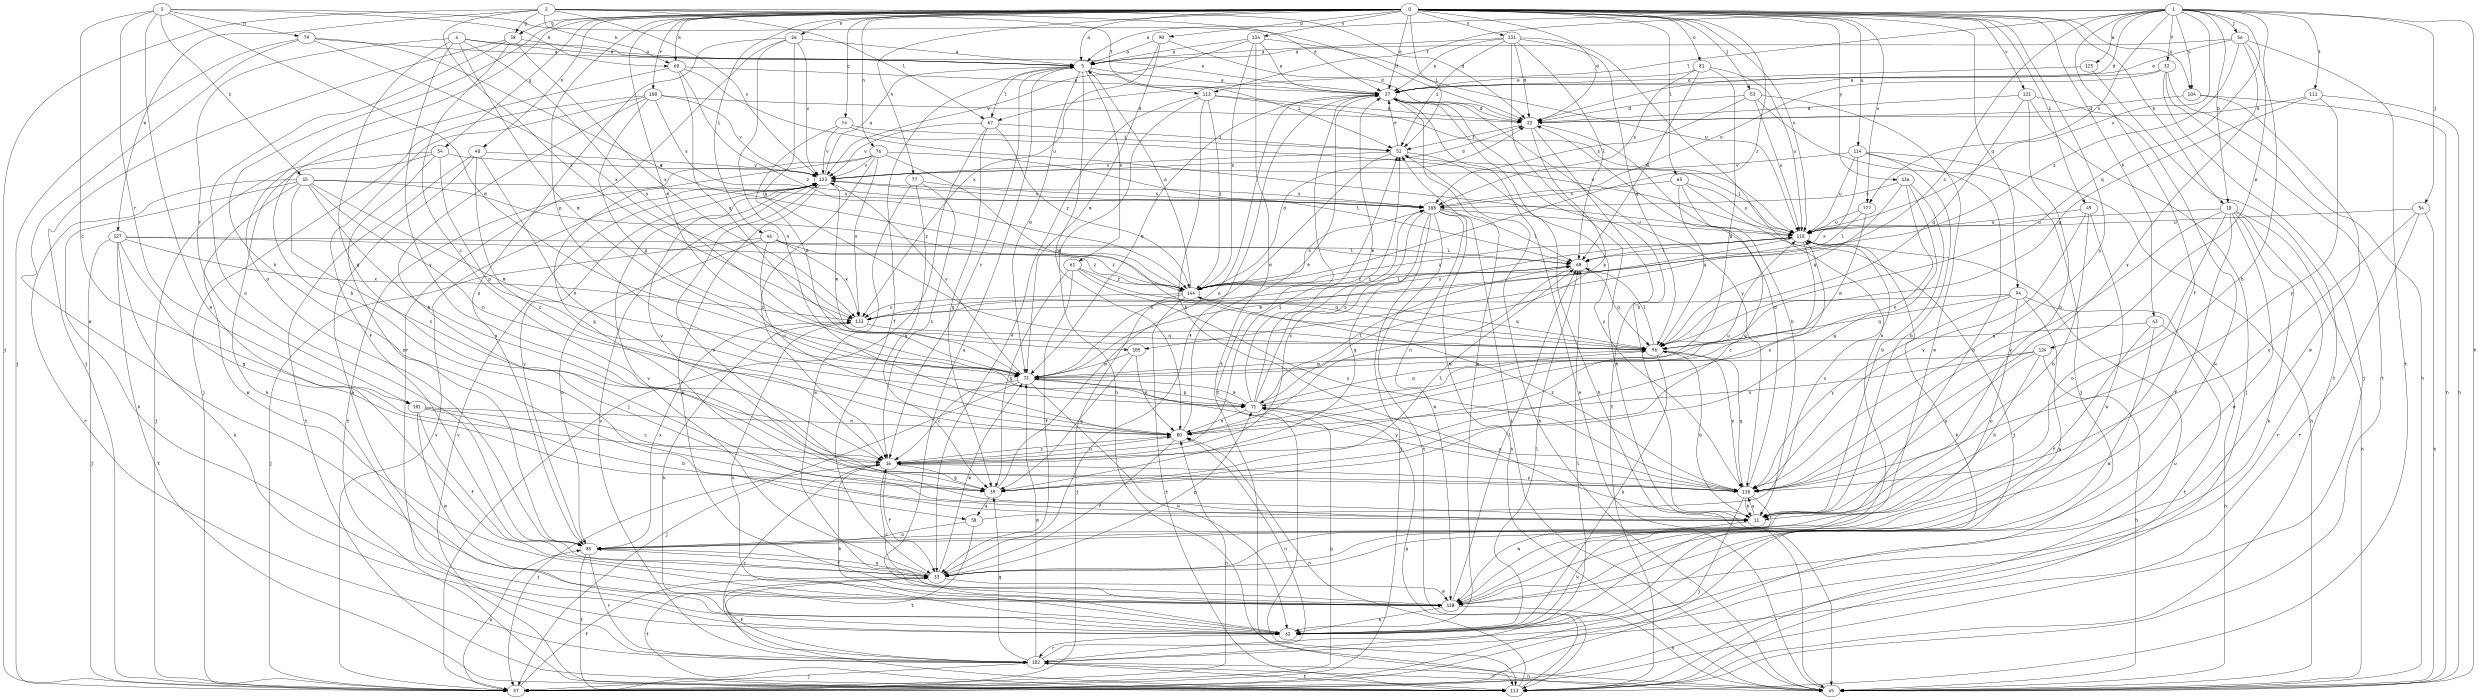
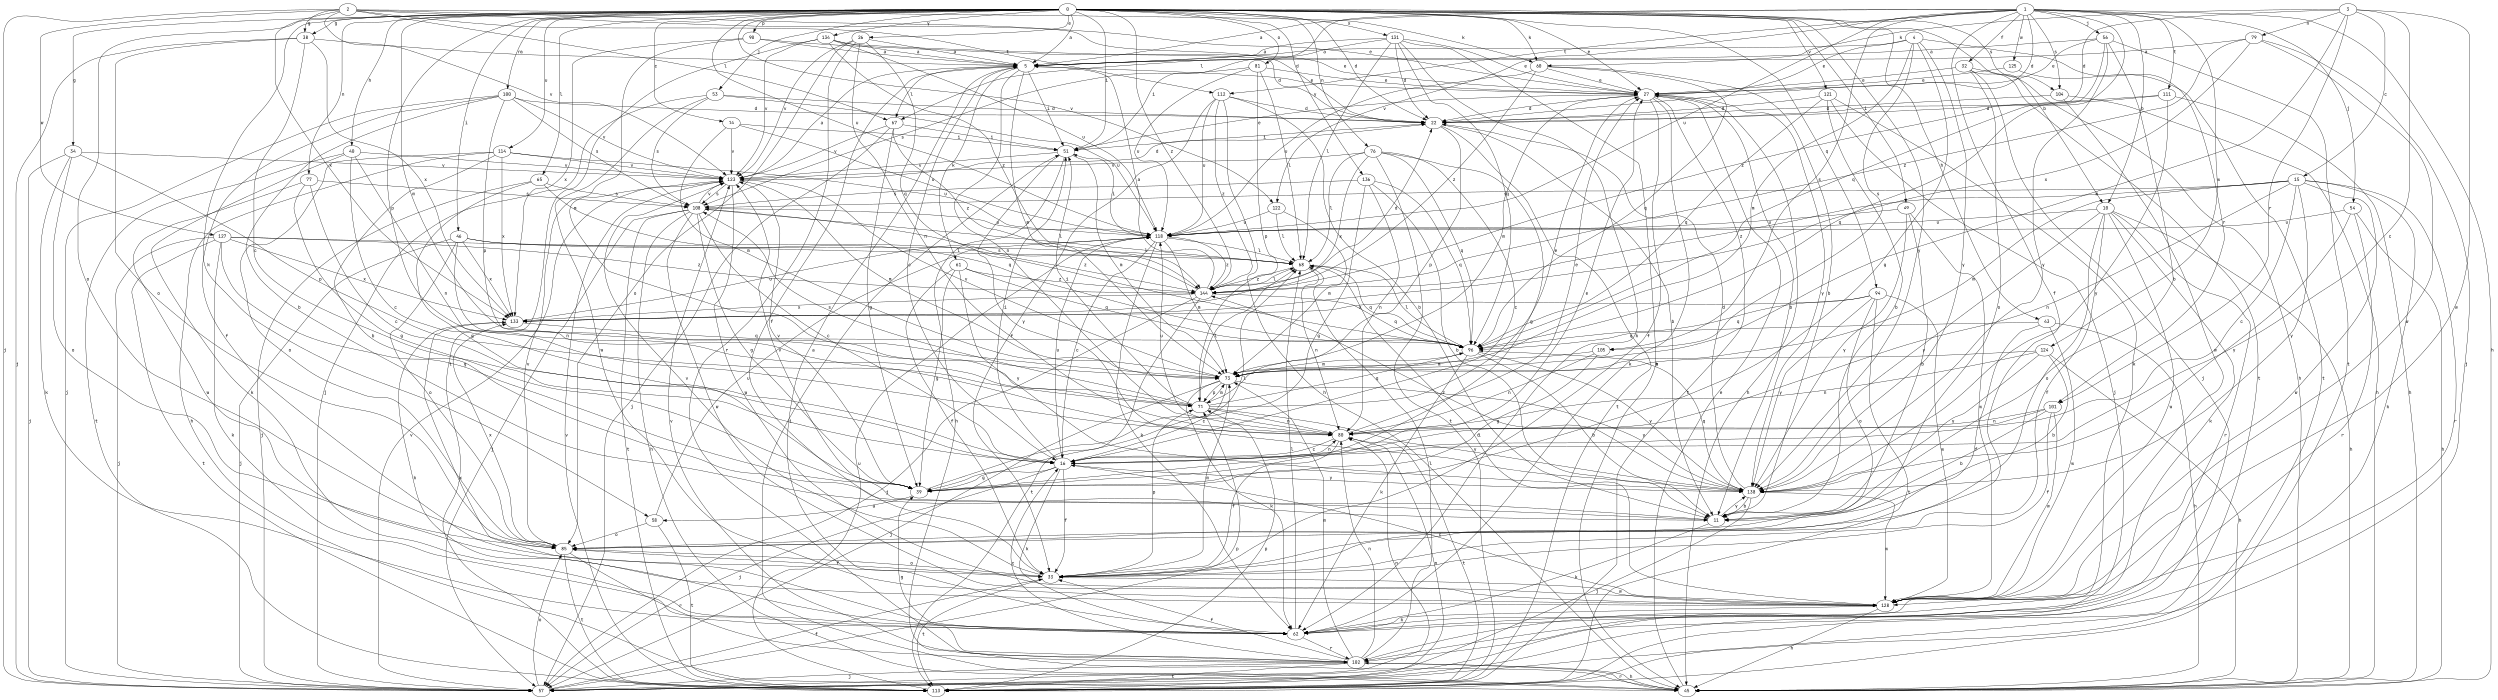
(1811, 94) -> (1775, 526)
(1738, 208) -> none
none -> (1455, 675)
